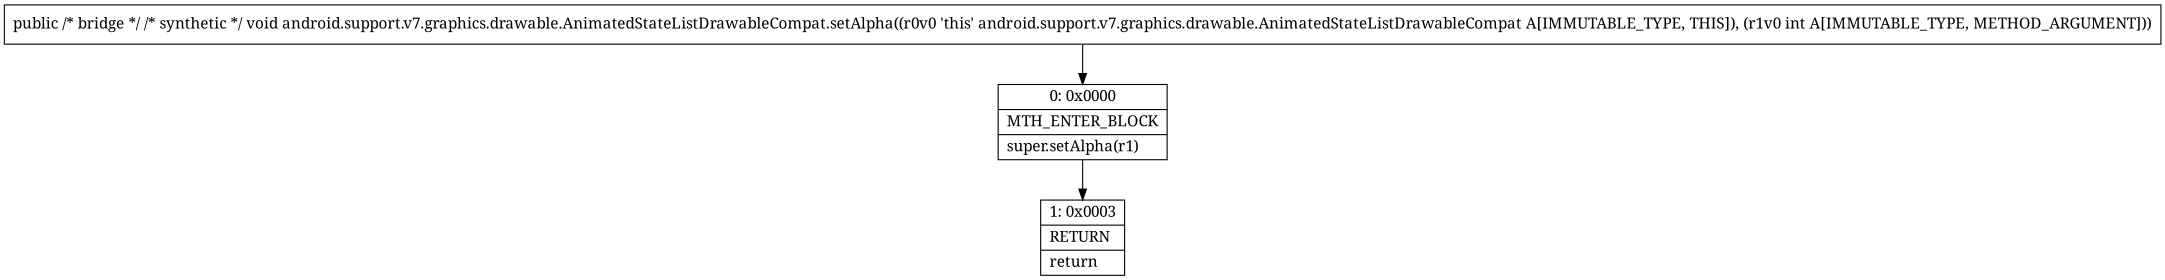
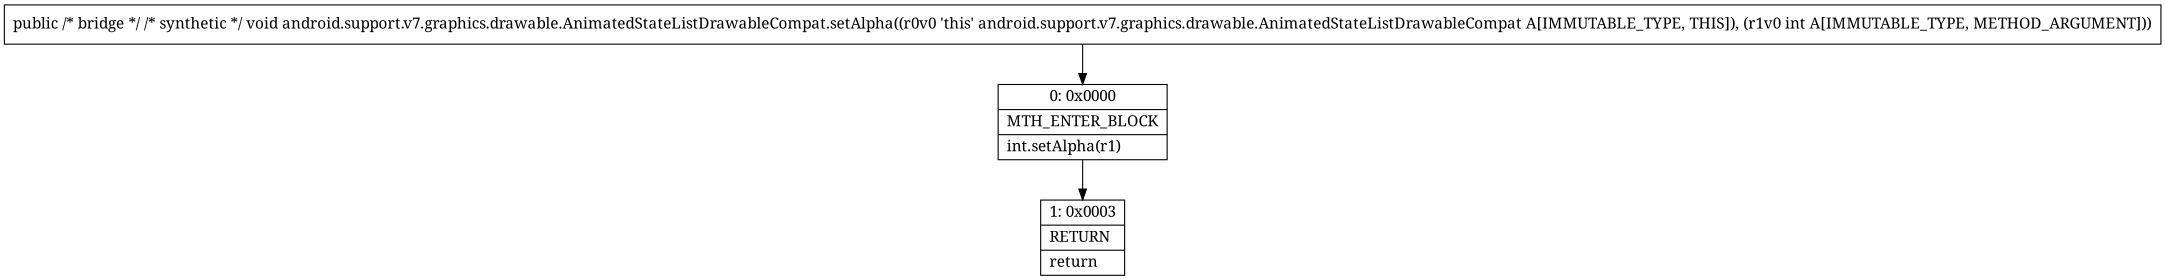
(1073, 147) -> (1064, 147)
